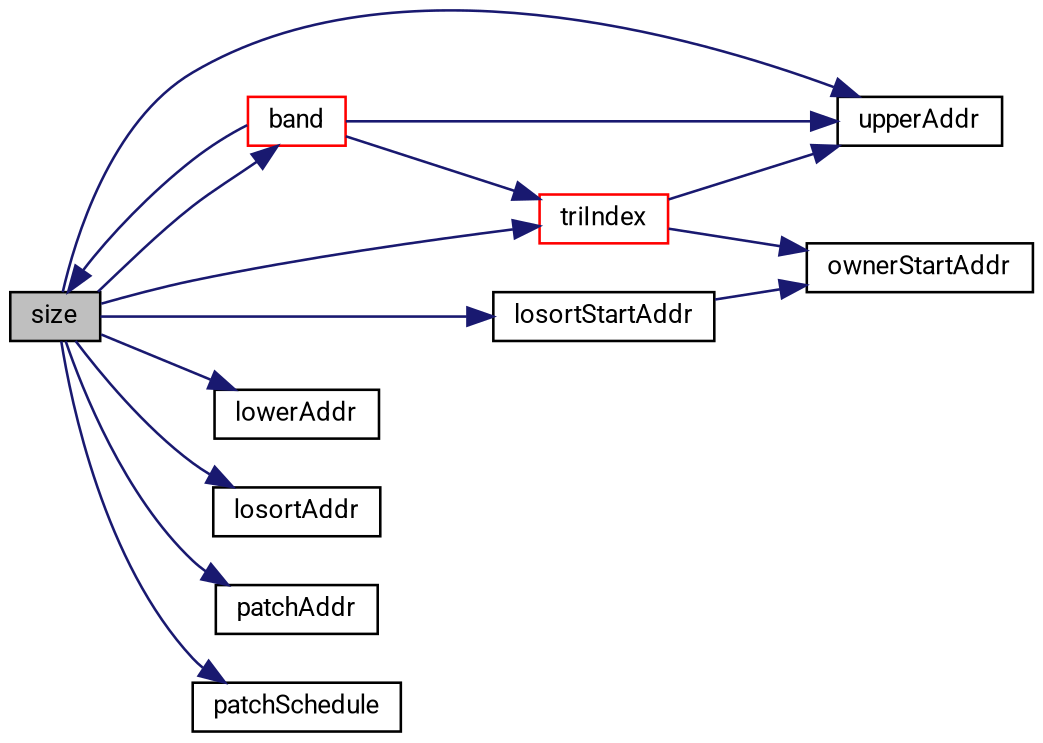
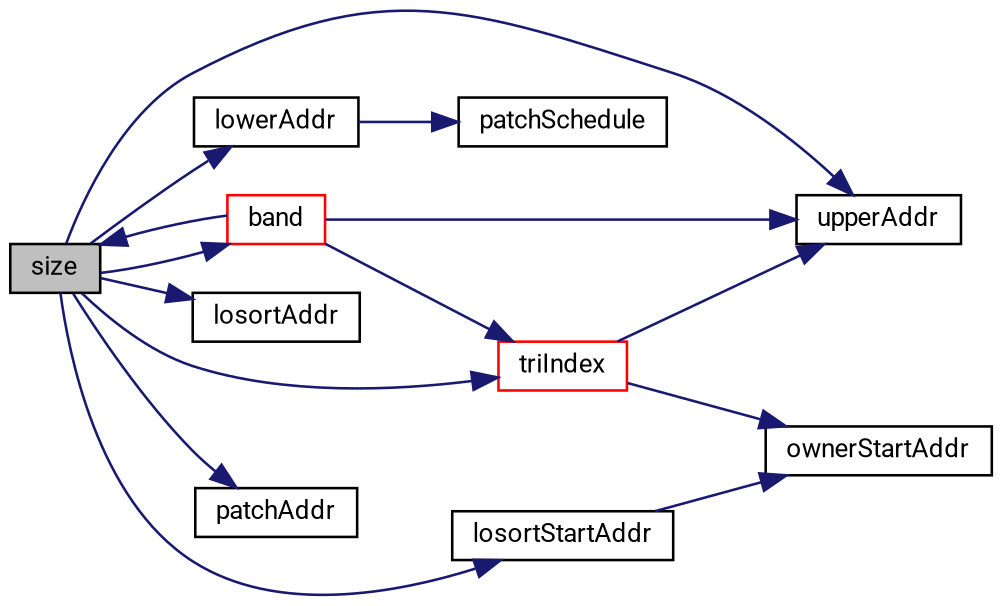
(108, 515) -> (395, 122)
